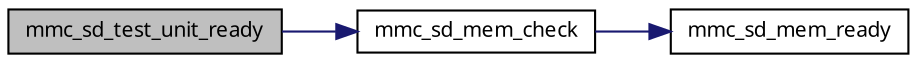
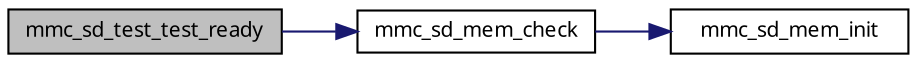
(145, 32) -> (145, 32)
(790, 32) -> (790, 32)
